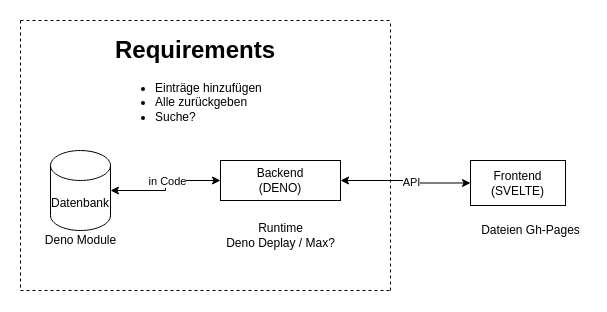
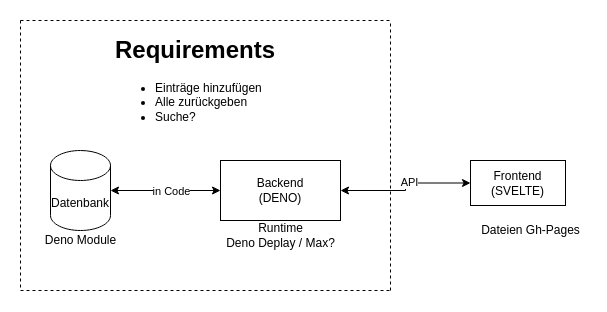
(281, 181) -> (281, 191)
